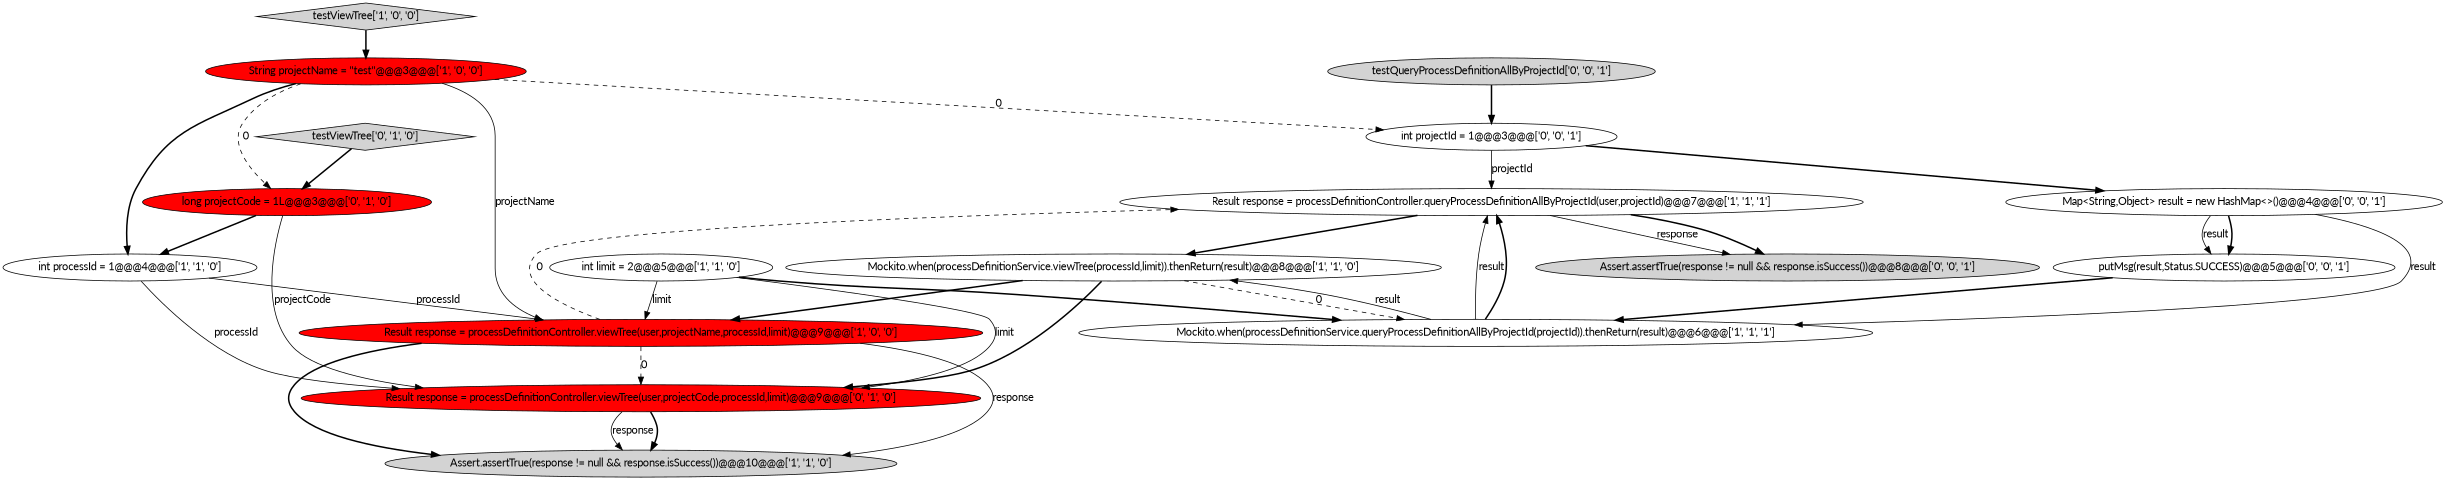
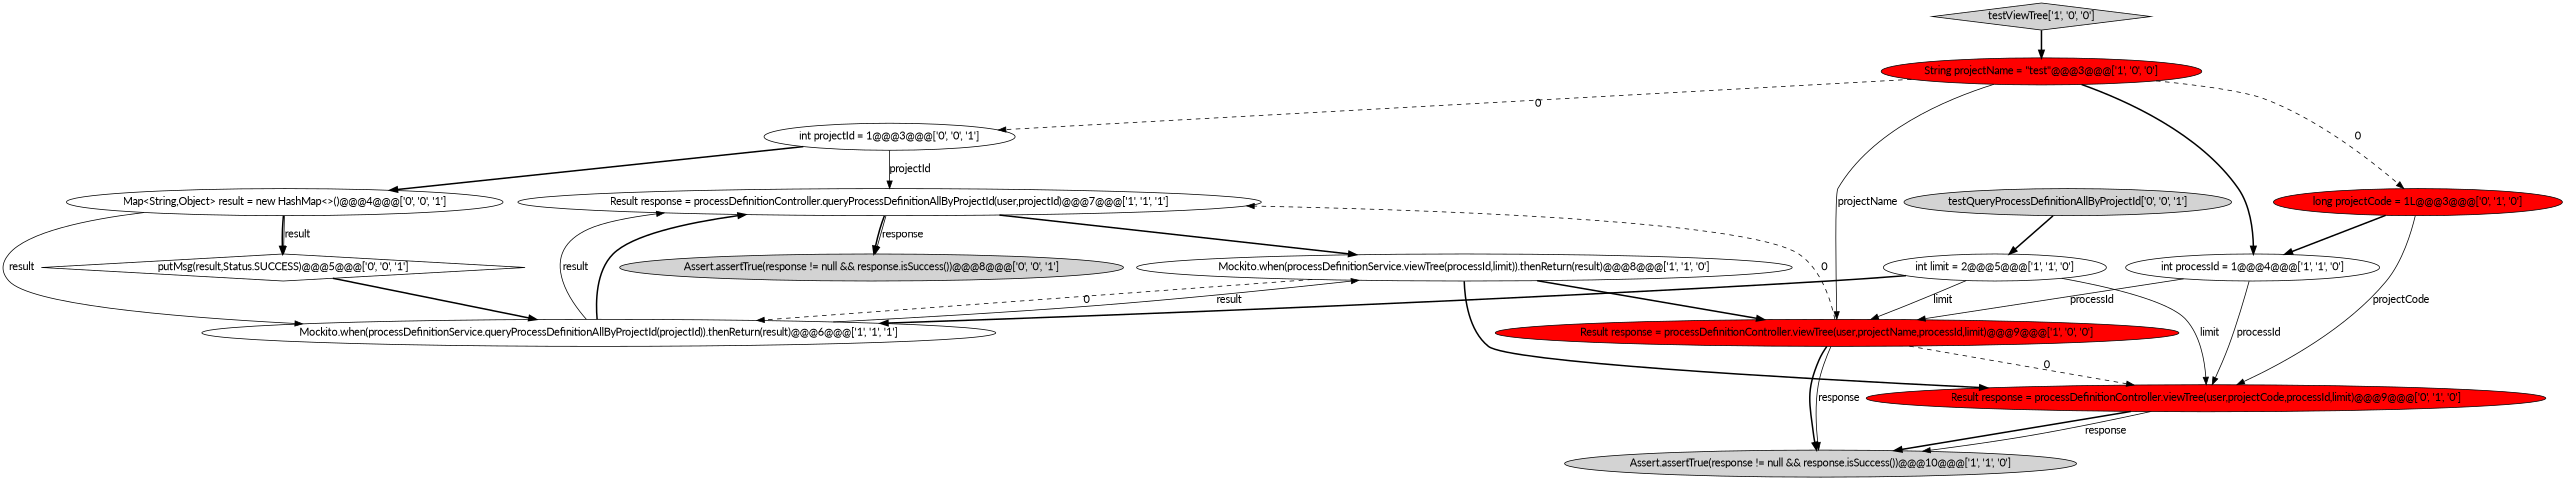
(1492, 100) -> (2034, 232)
(365, 137) -> none
(2224, 267) -> (283, 267)
